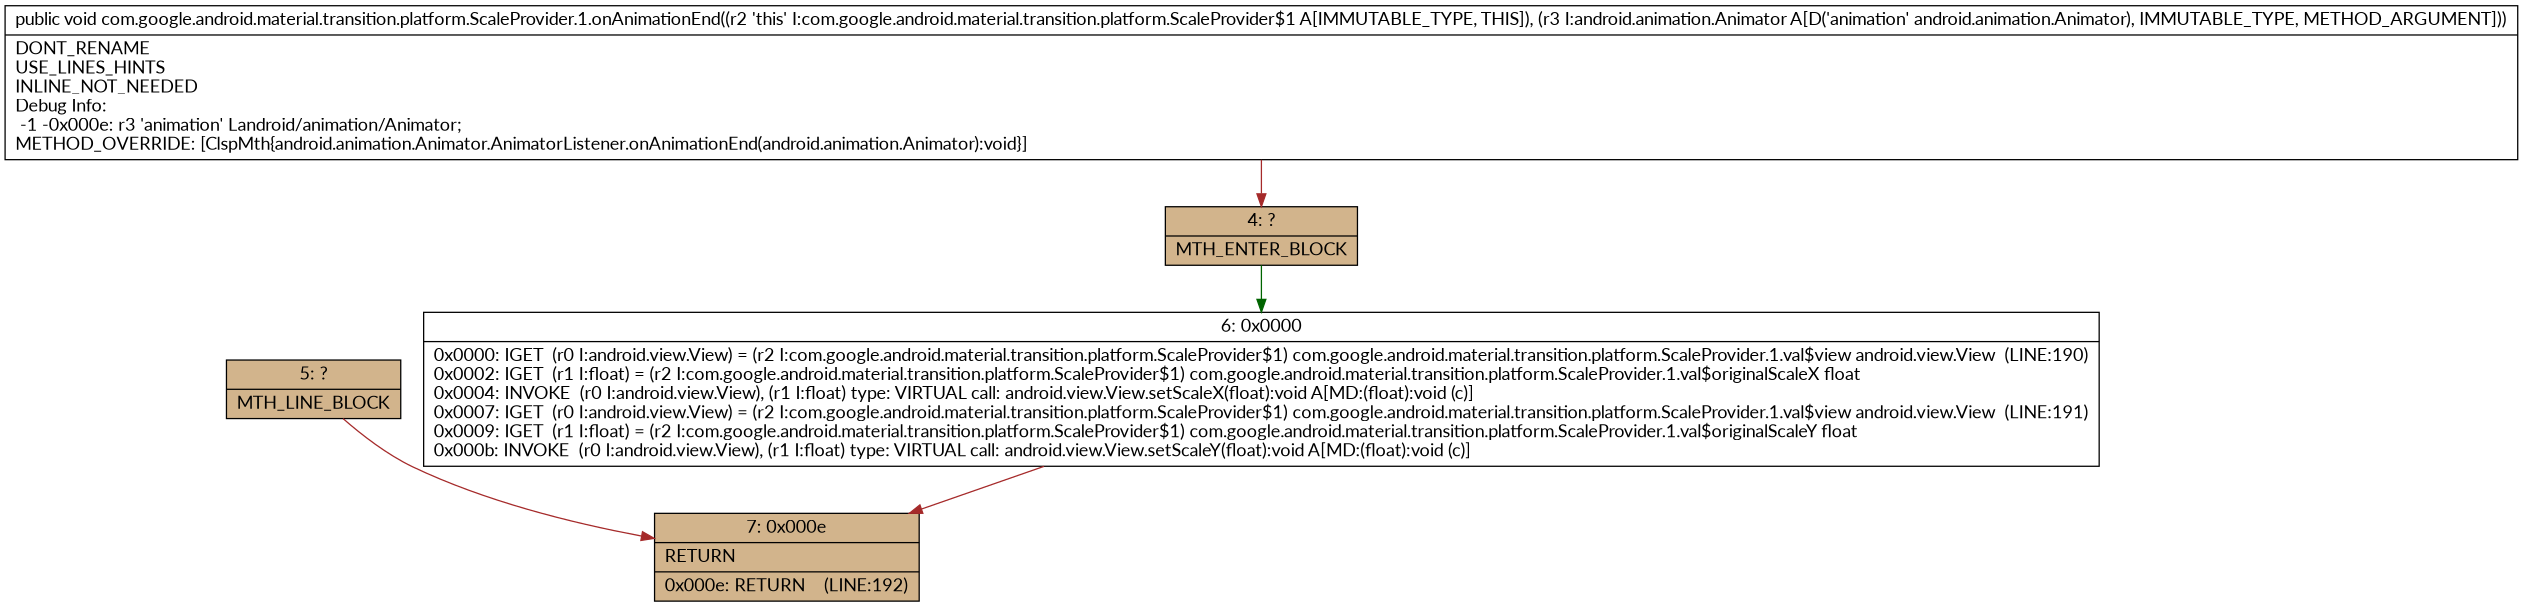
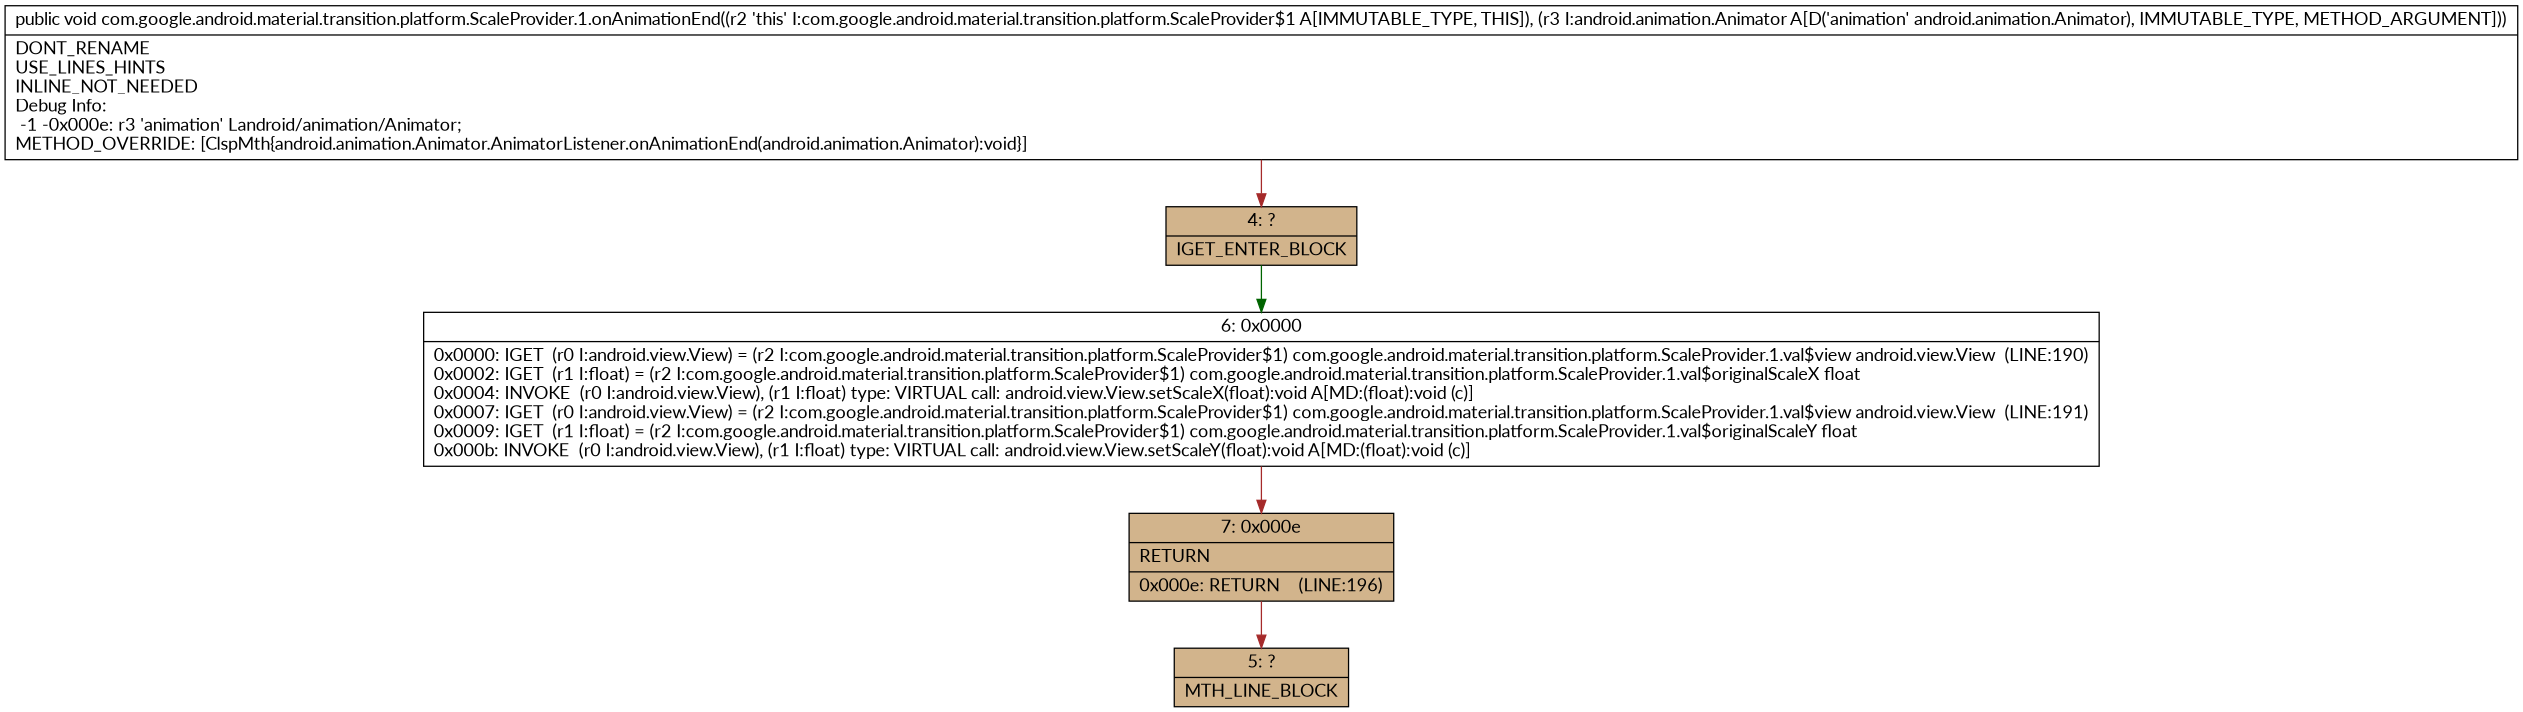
(1261, 250) -> (1261, 250)
(484, 496) -> (1261, 618)
(787, 586) -> (1261, 586)
